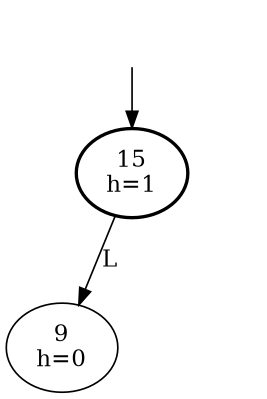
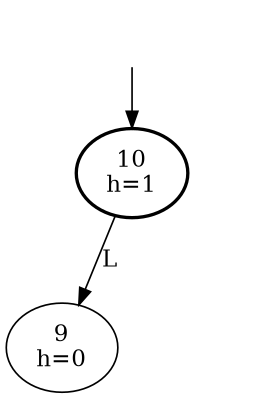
(132, 173) -> (132, 173)
